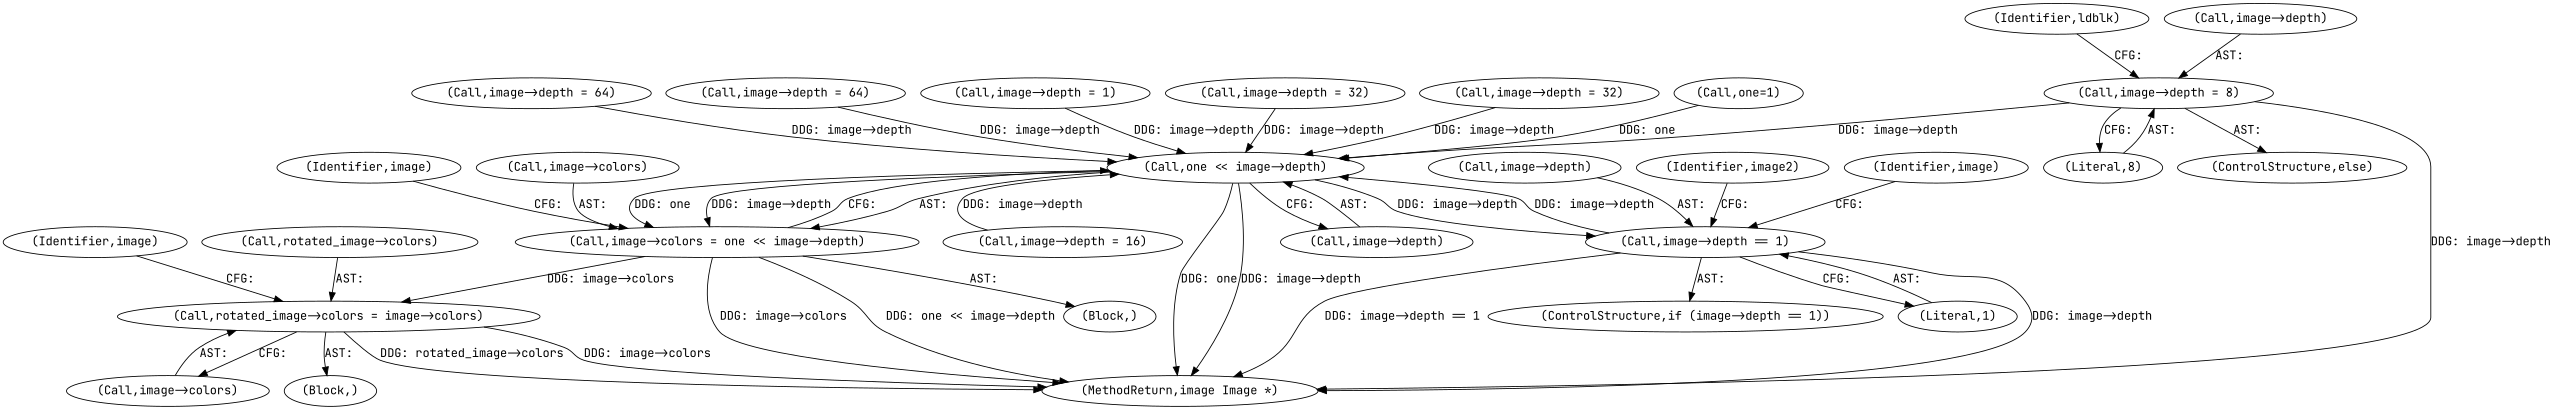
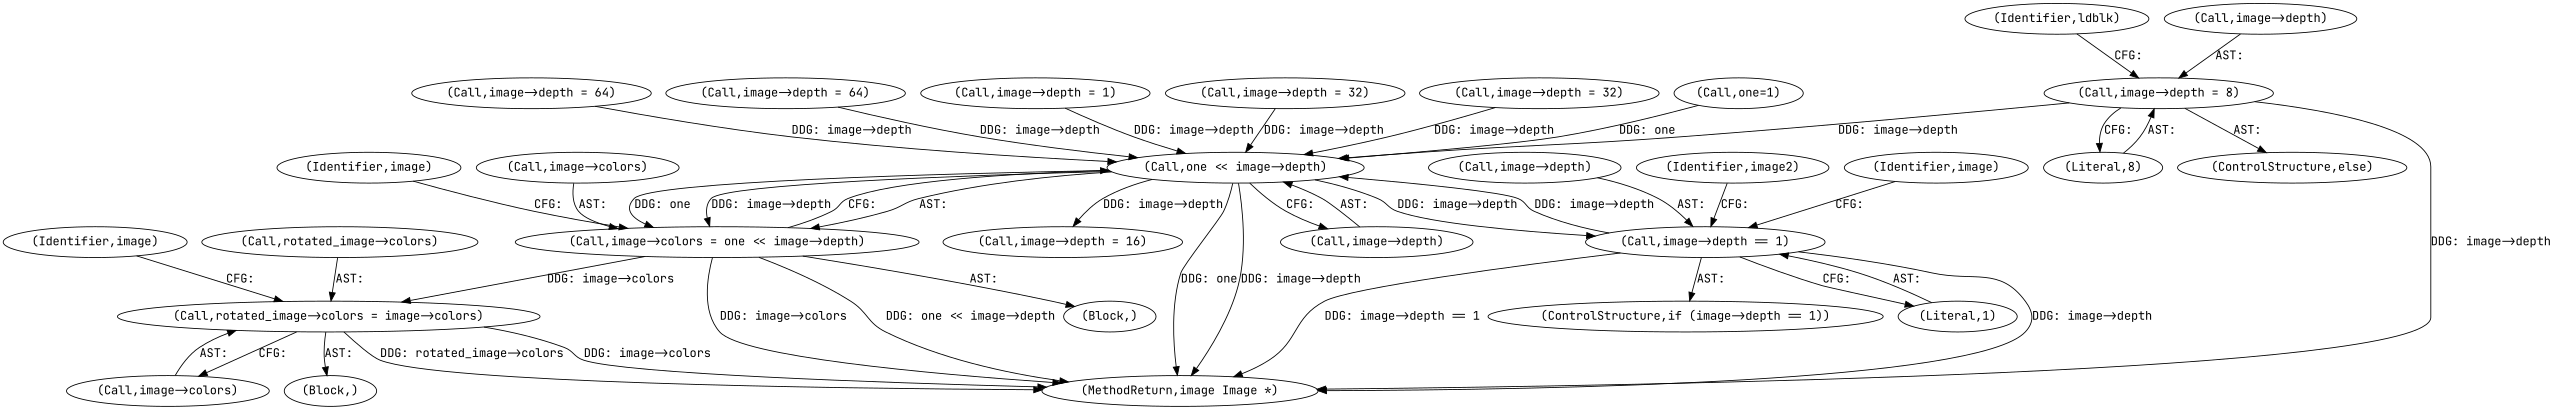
(971, 194) -> (1112, 194)
